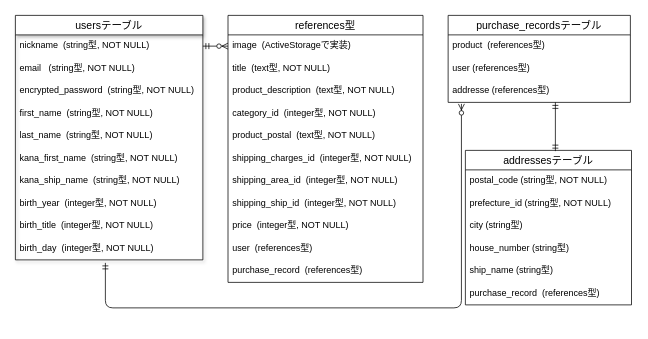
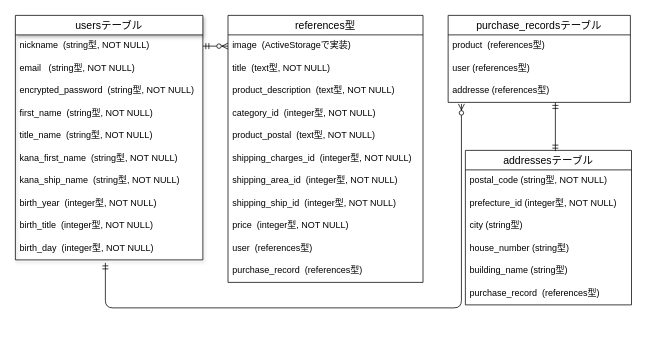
(90, 135) -> (91, 135)
(548, 203) -> (550, 203)
(516, 270) -> (524, 270)
